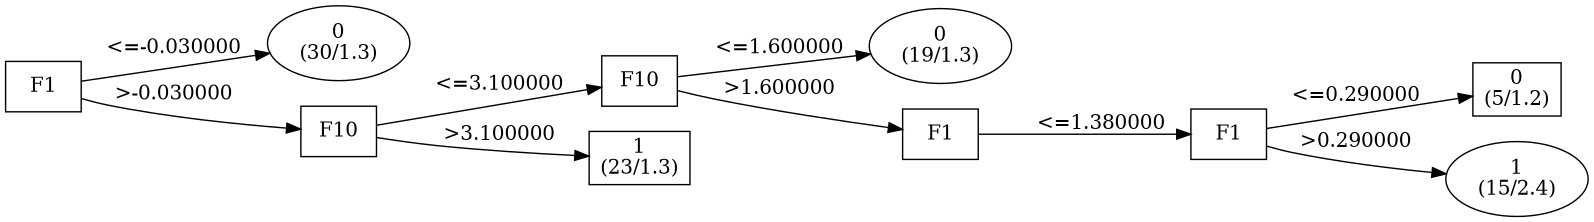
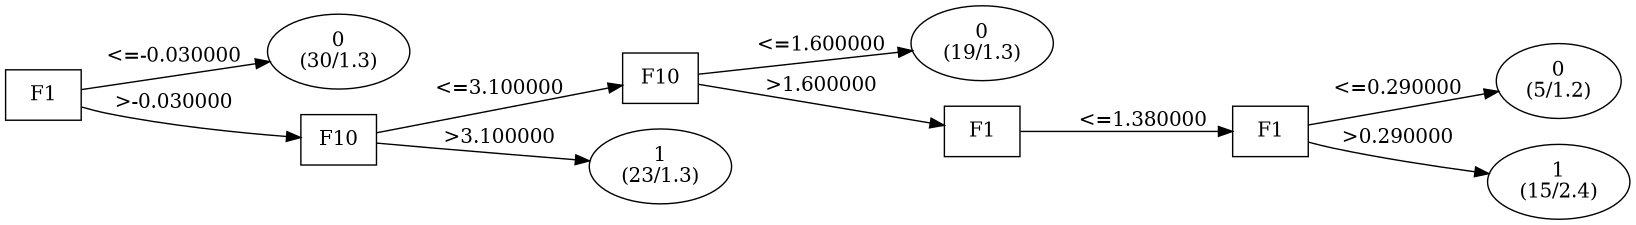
(1517, 89) -> (1559, 81)
(640, 158) -> (660, 166)
